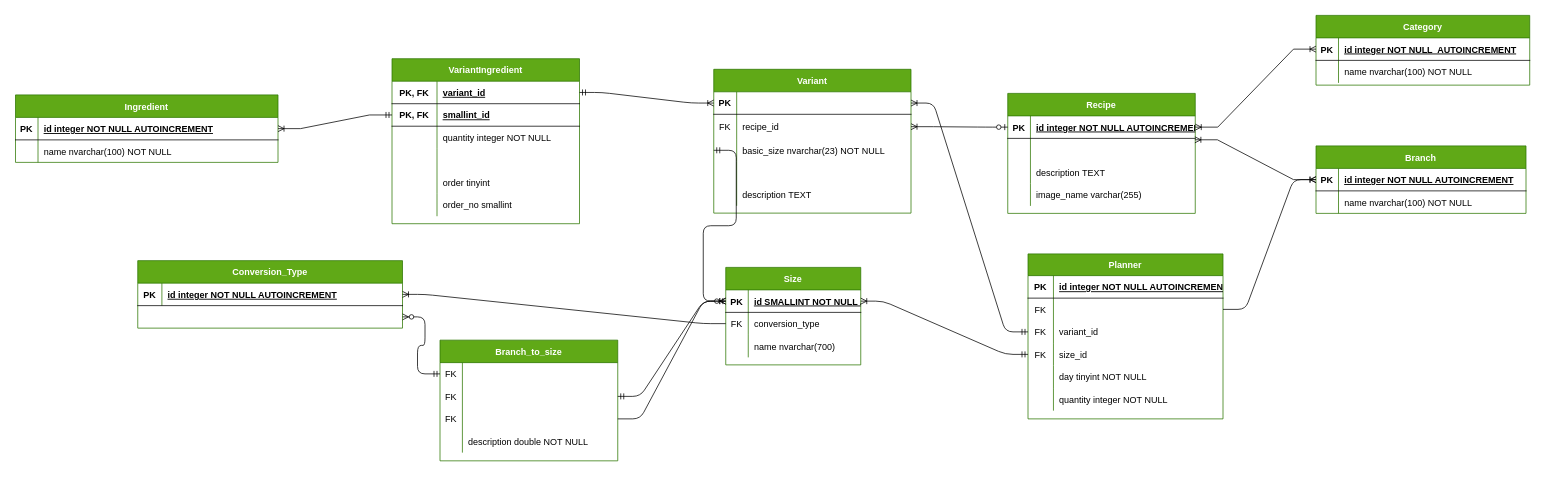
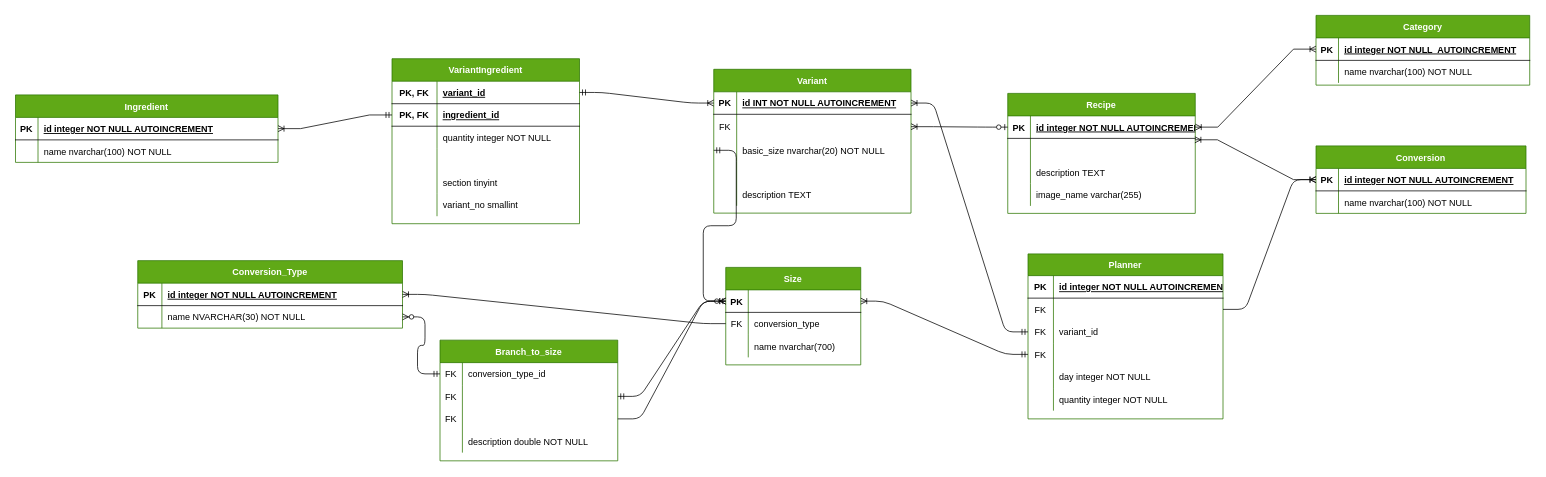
none -> (824, 103)
(466, 115) -> (472, 115)
(824, 127) -> none
(817, 151) -> (817, 151)
(1421, 158) -> (1421, 158)
(472, 183) -> (476, 183)
(481, 205) -> (485, 205)
(804, 301) -> none
none -> (282, 317)
(1138, 354) -> none
none -> (540, 374)
(1103, 377) -> (1105, 377)
